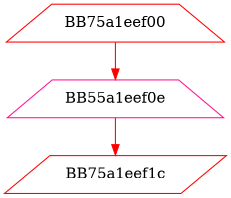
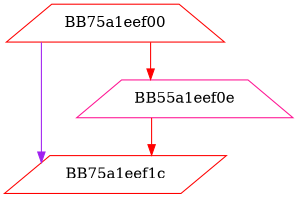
none -> (41, 97)
